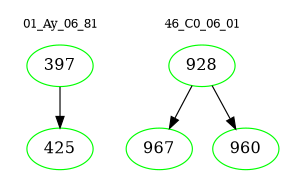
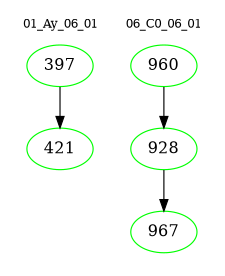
(61, 25) -> (61, 25)
(203, 25) -> (164, 25)
(221, 102) -> (164, 102)
(60, 149) -> (60, 149)
